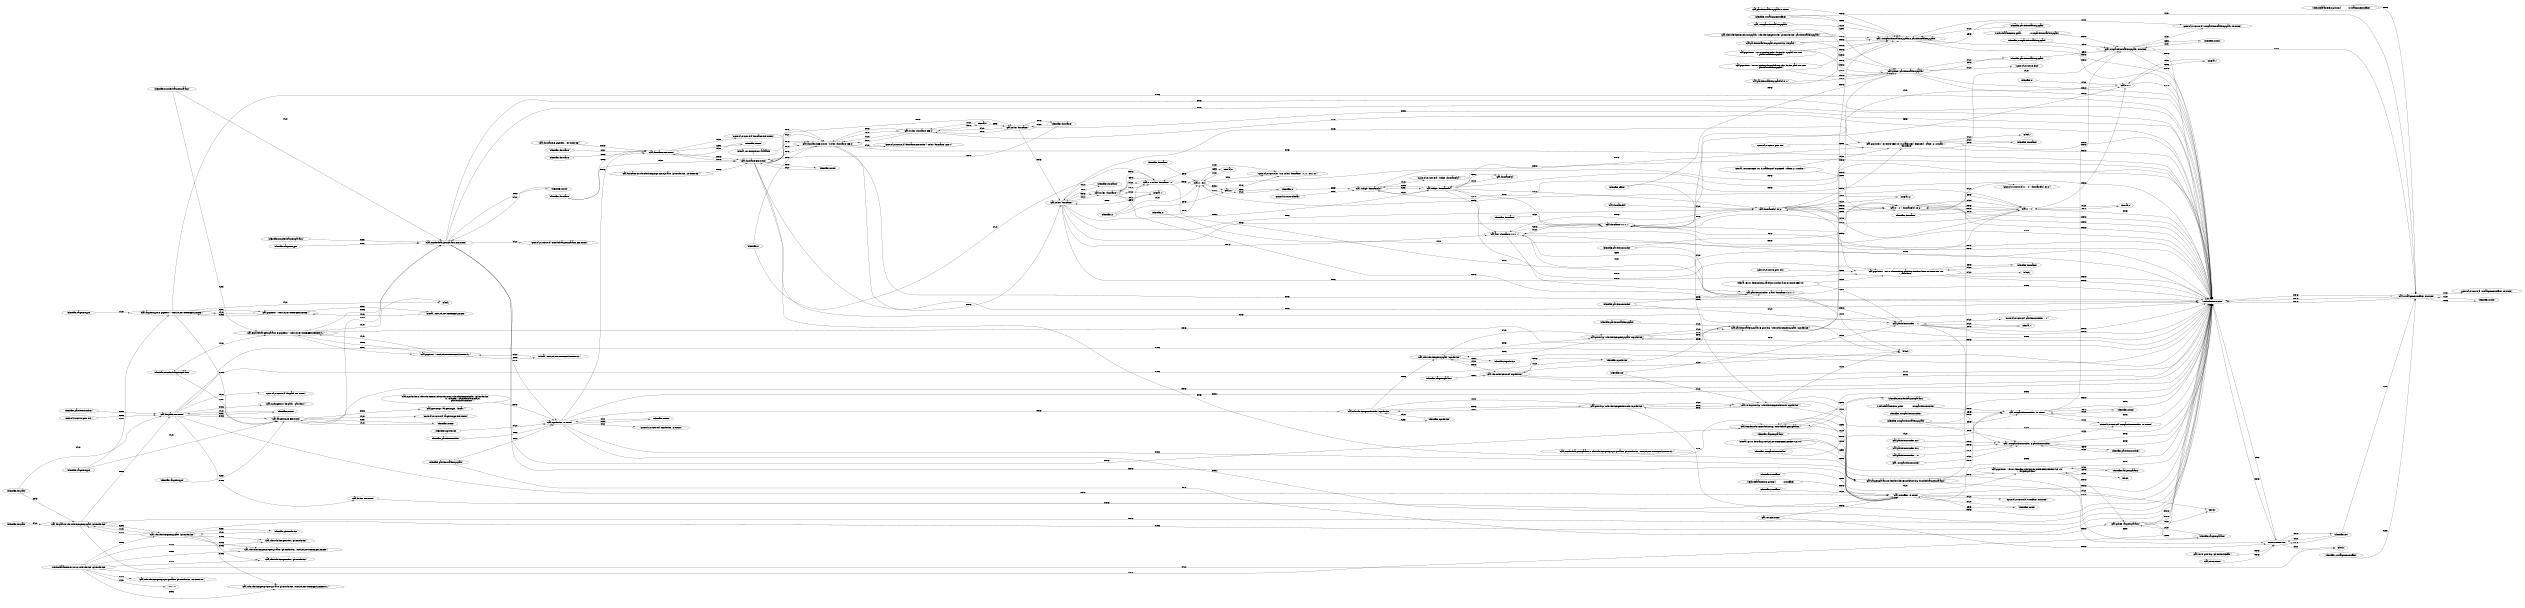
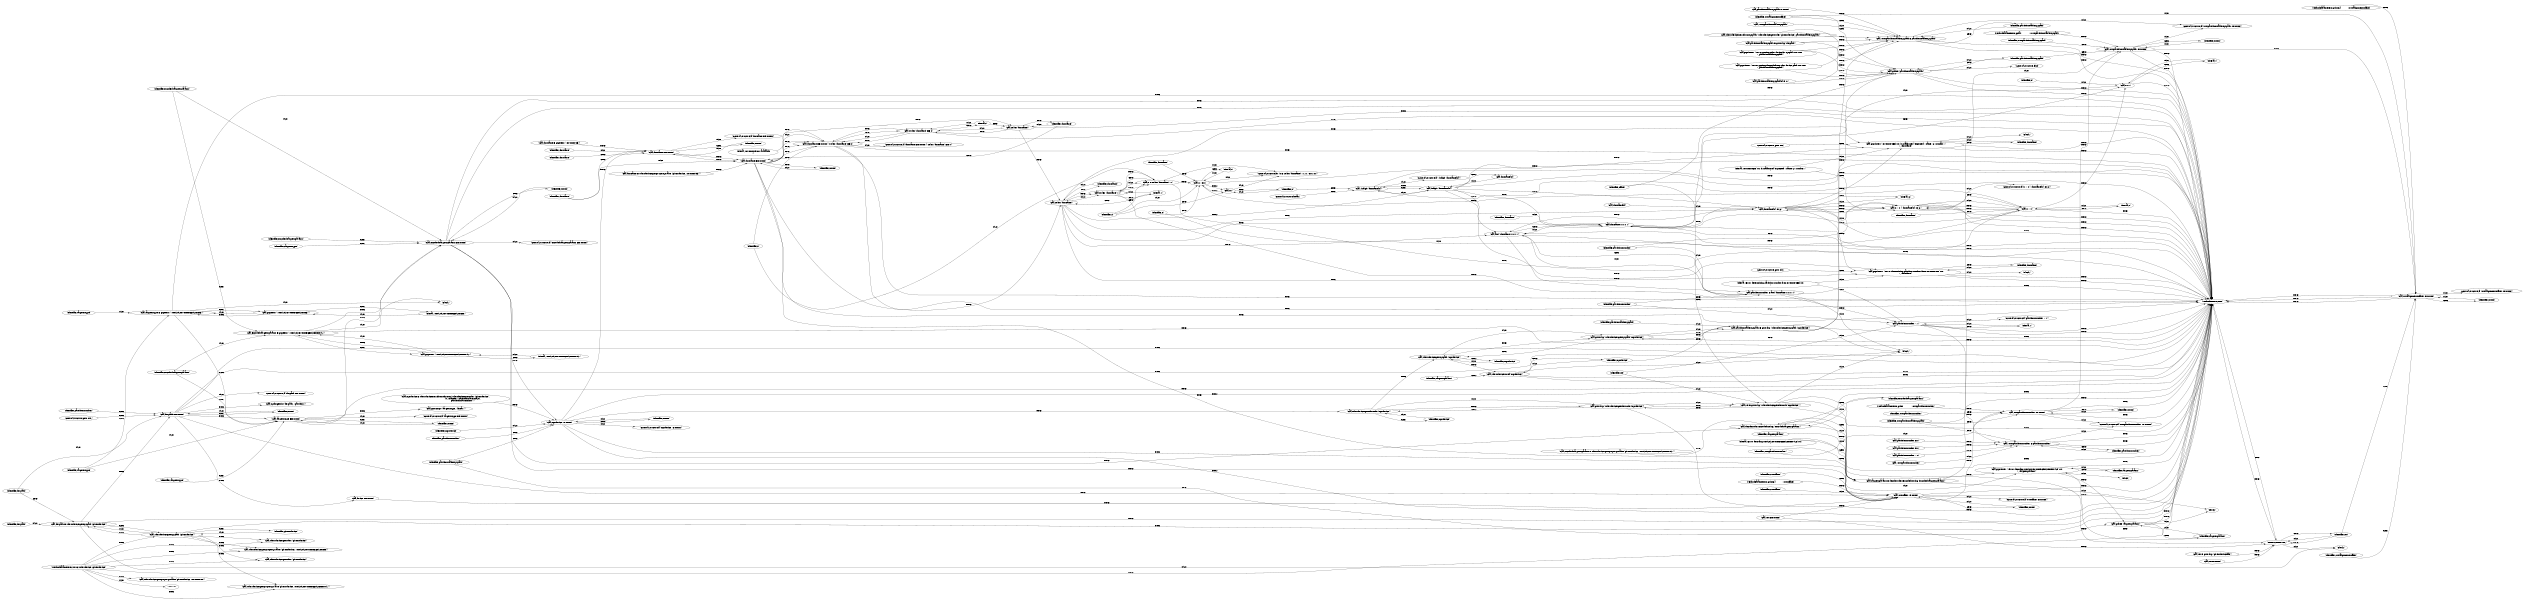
(1698, 219) -> (1698, 224)
